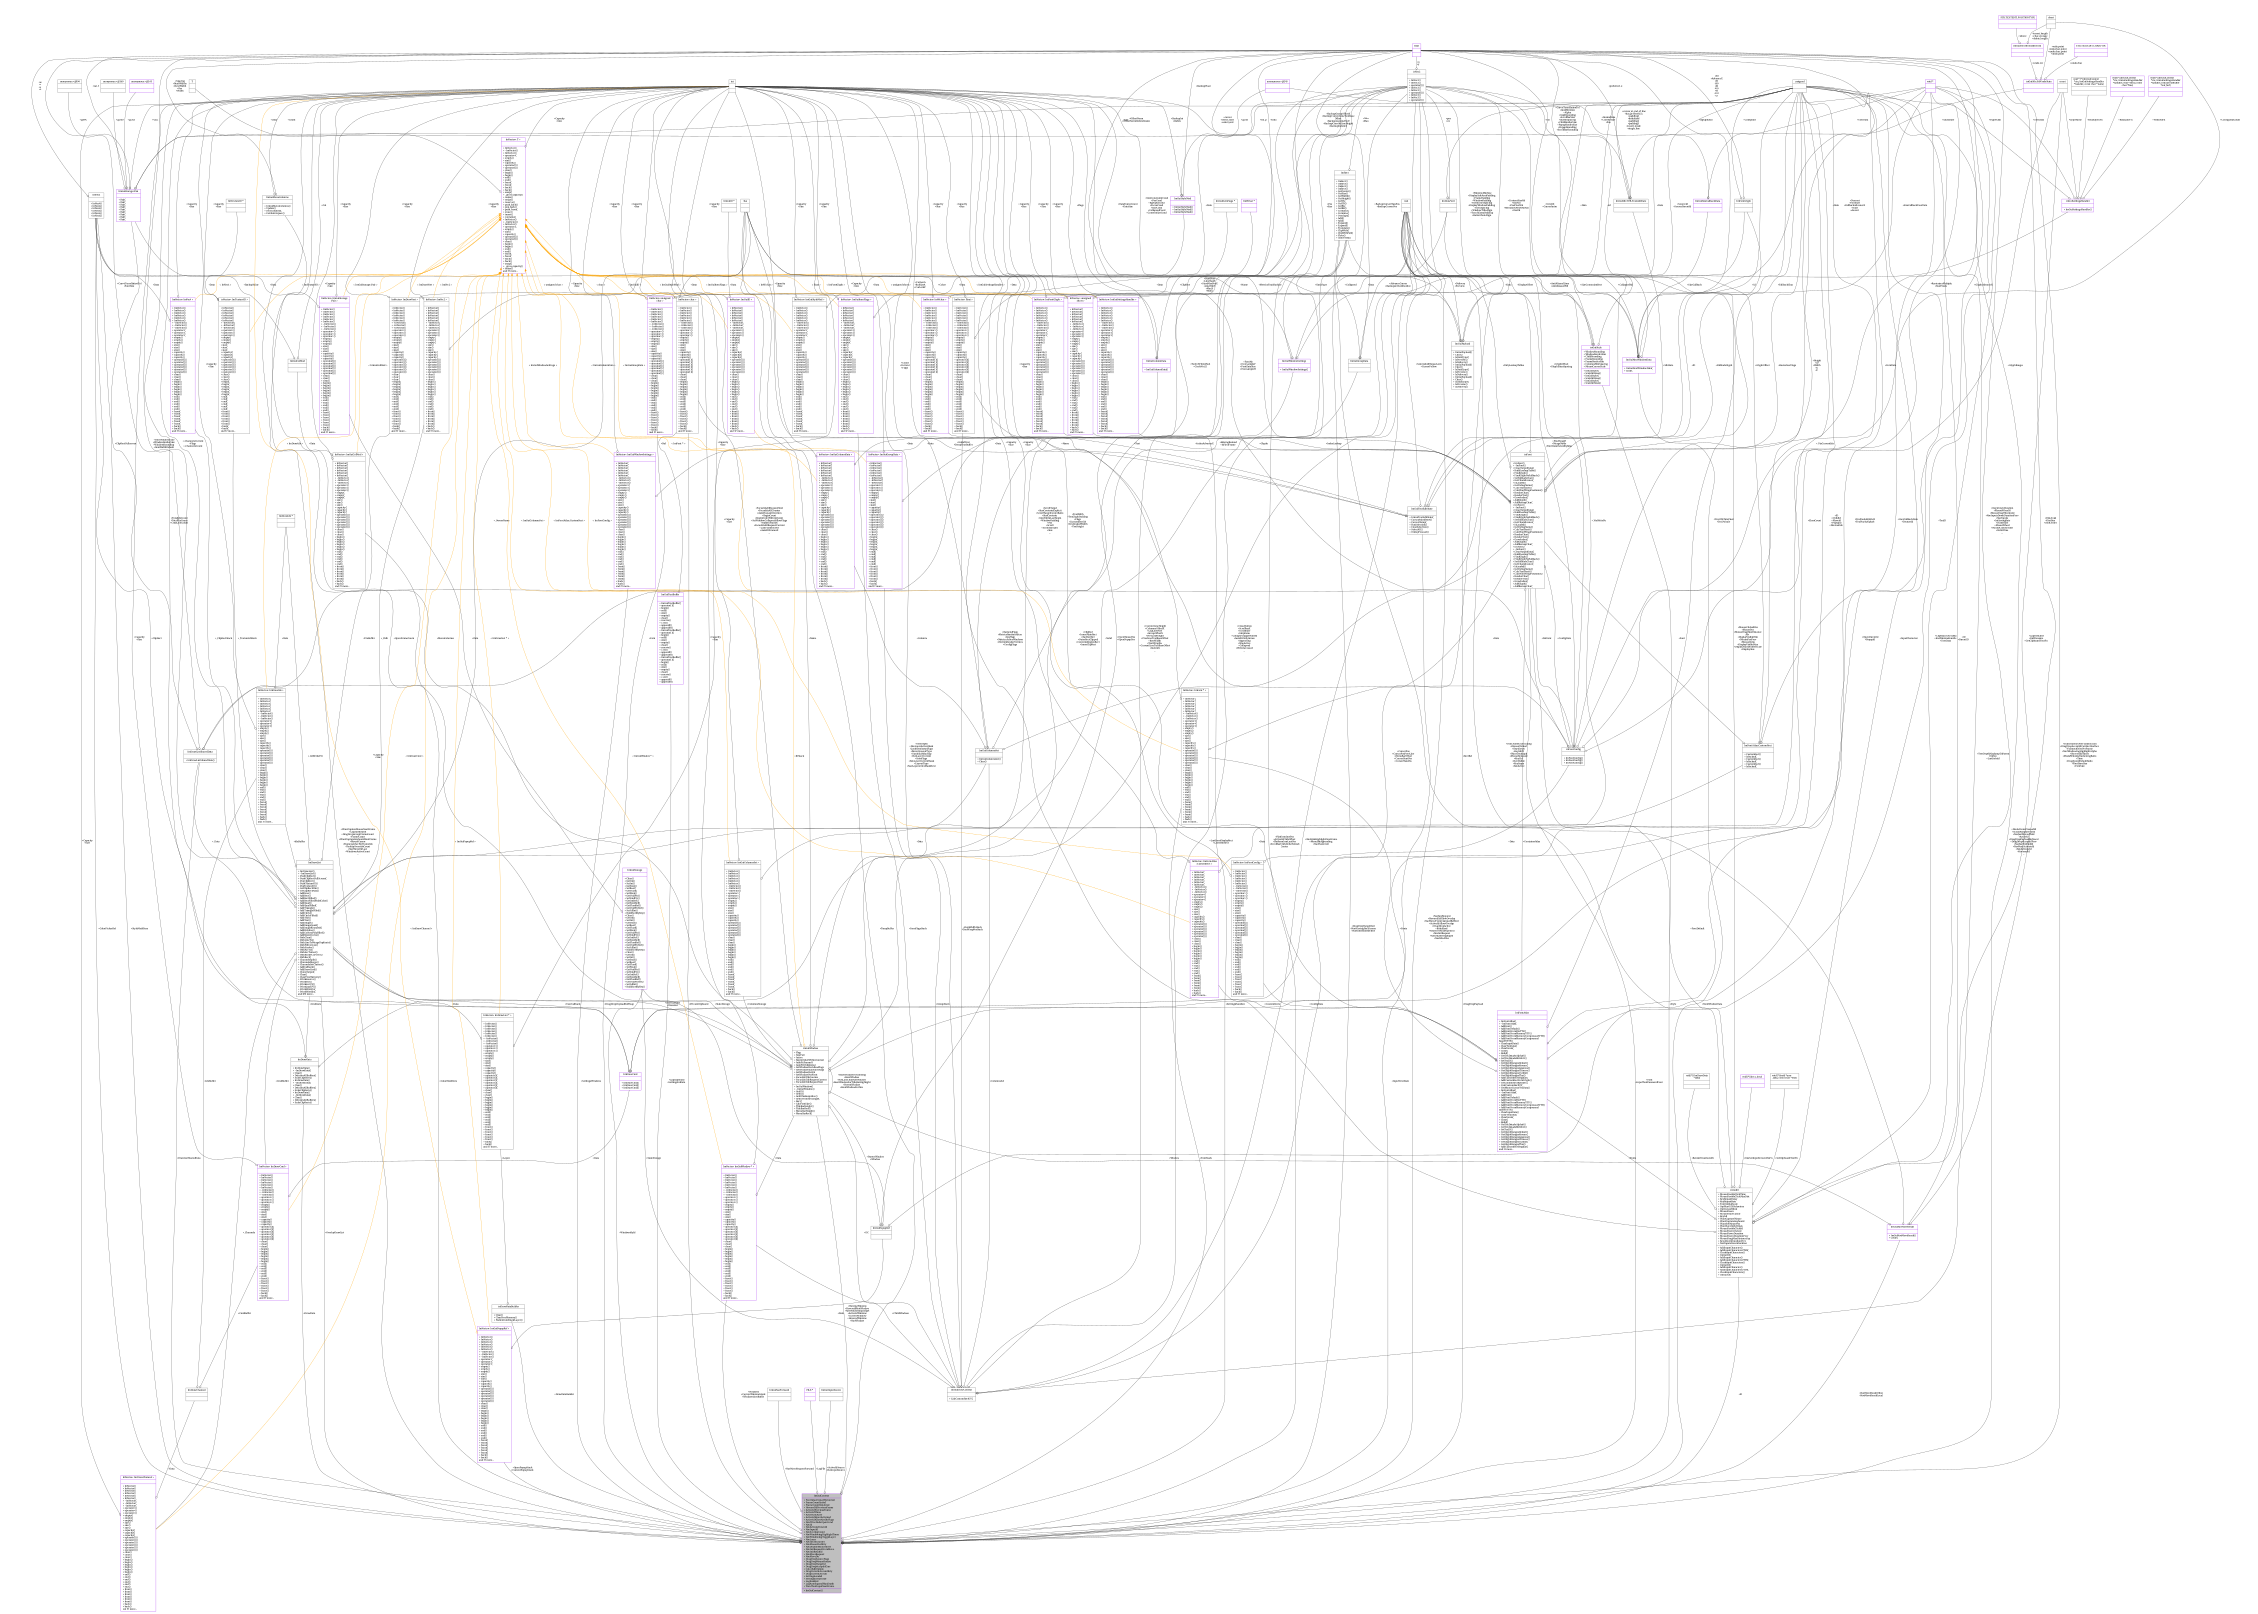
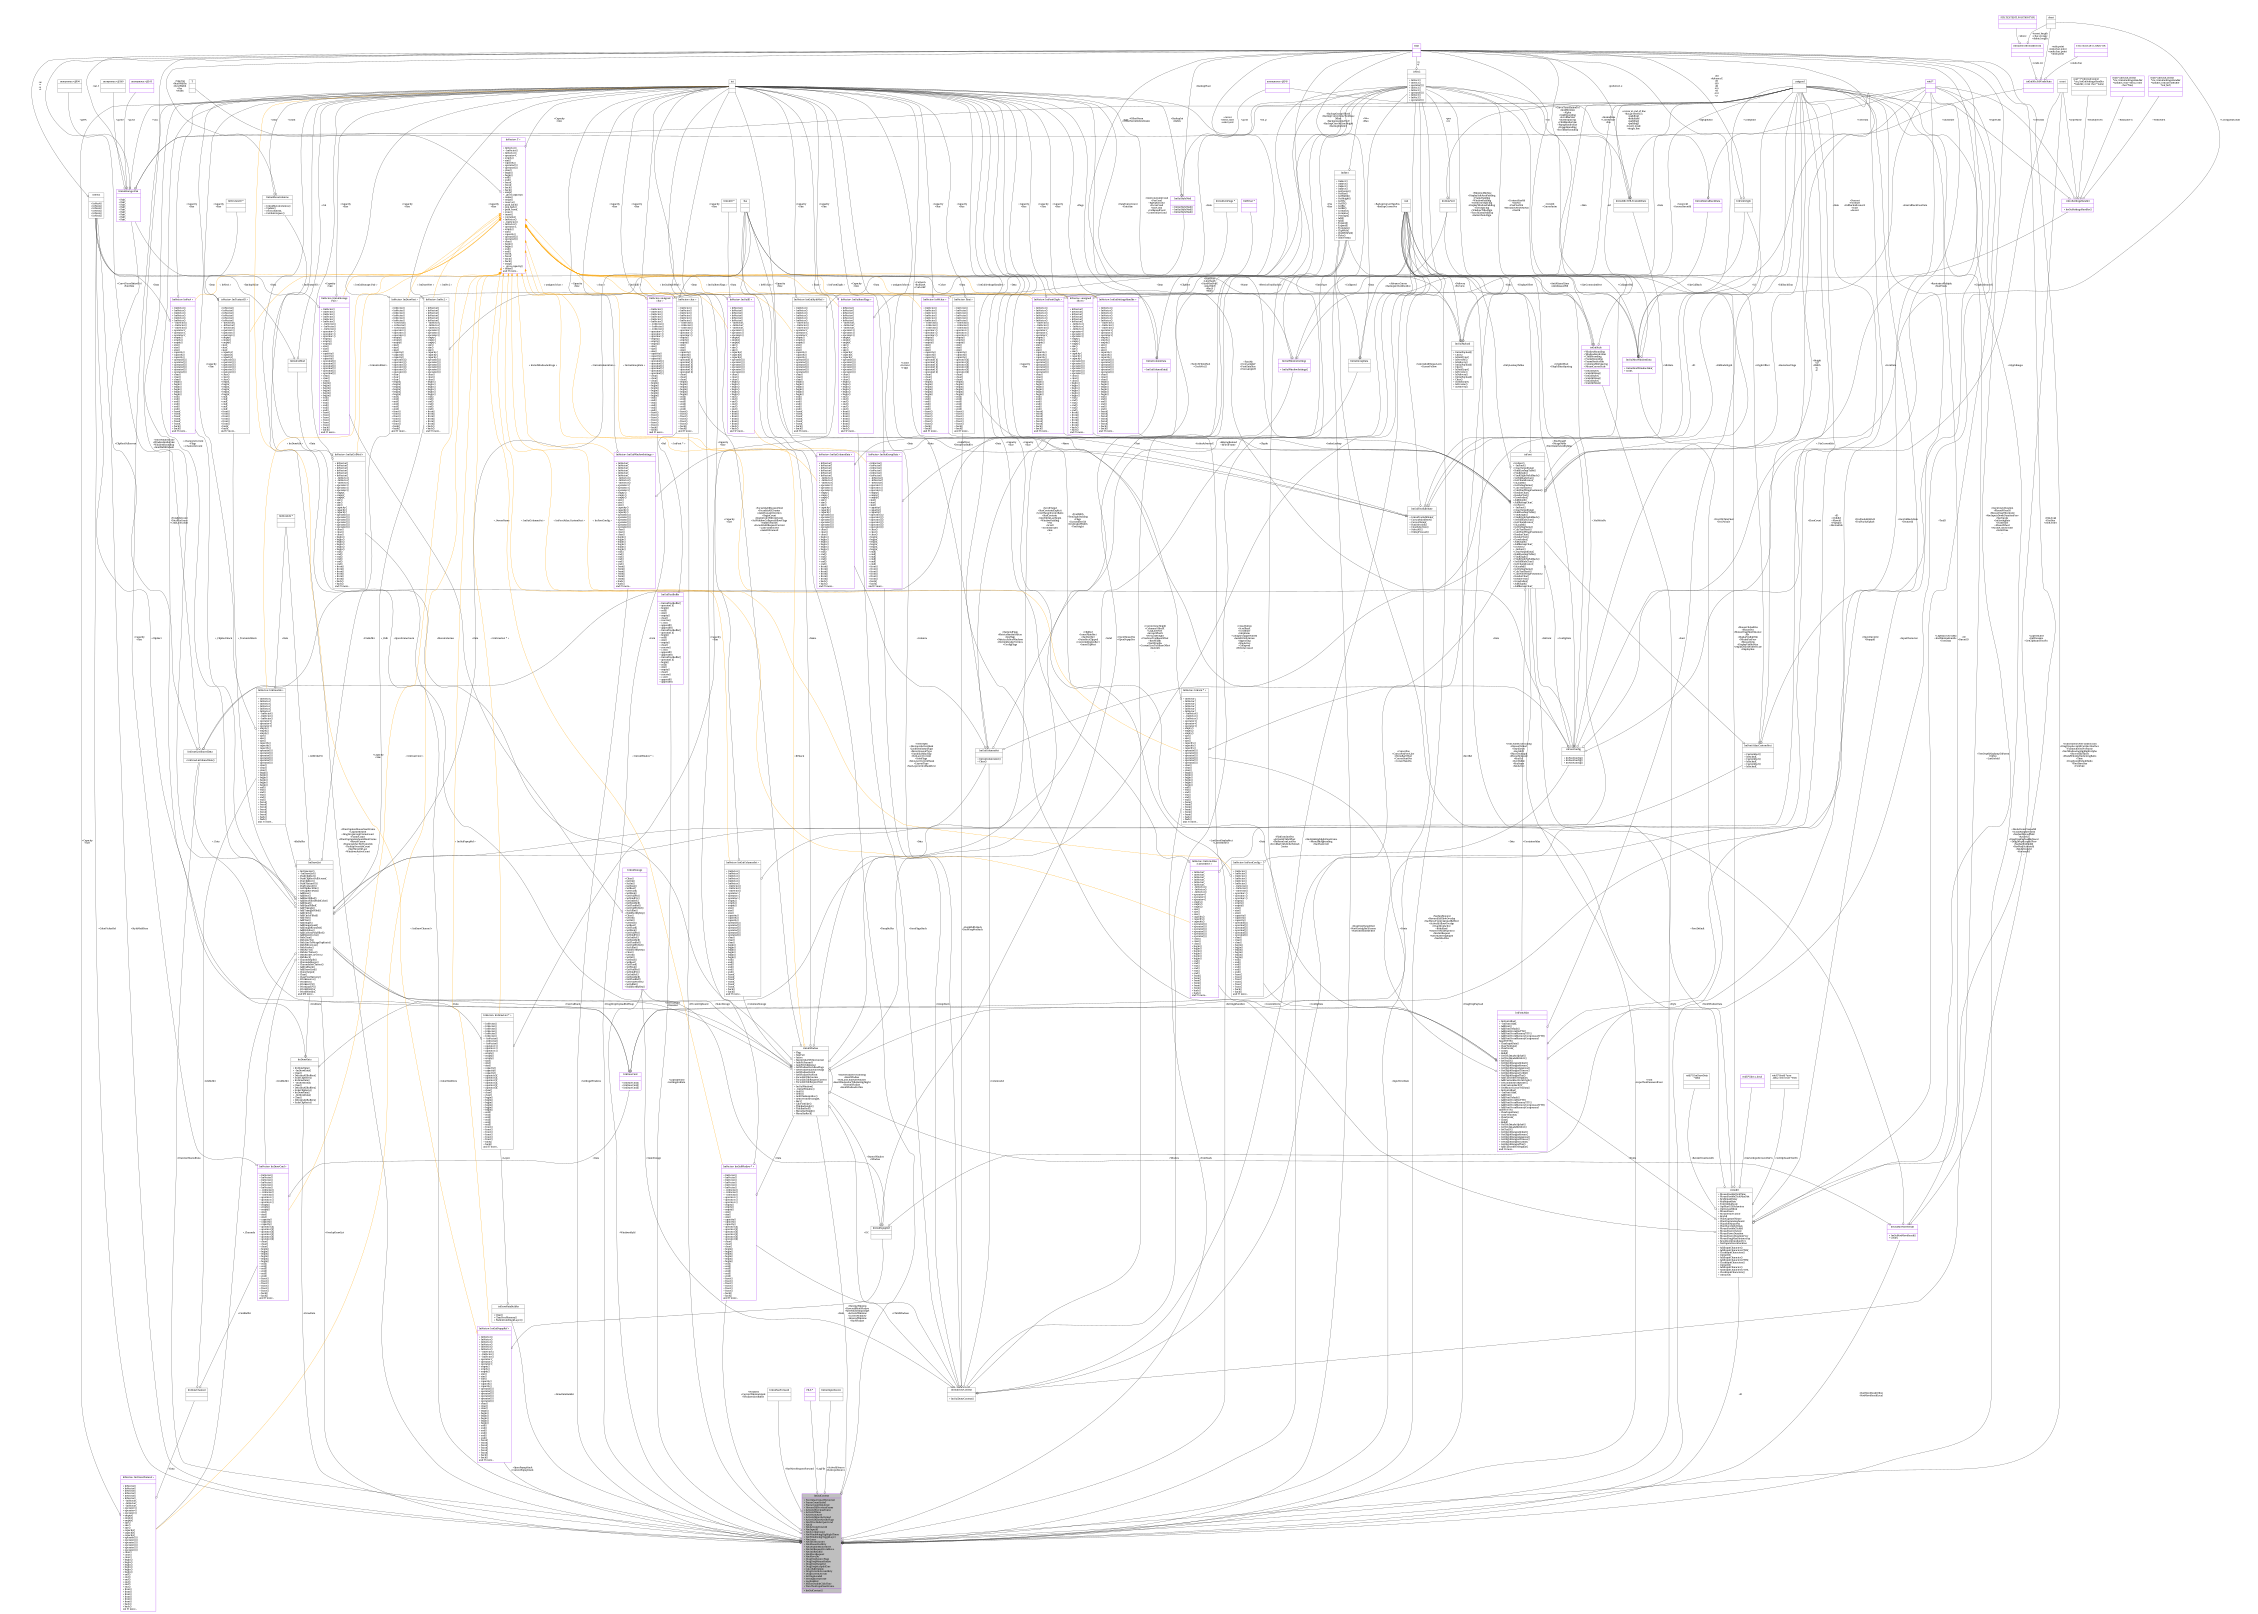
(1267, 251) -> none
(961, 1399) -> (962, 1399)
(819, 1584) -> (818, 1584)
